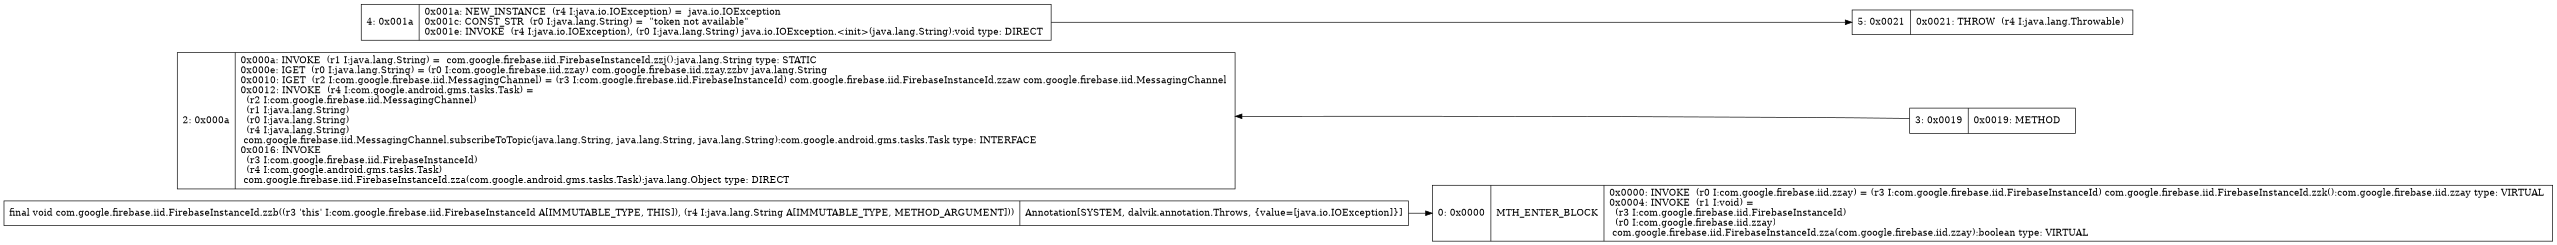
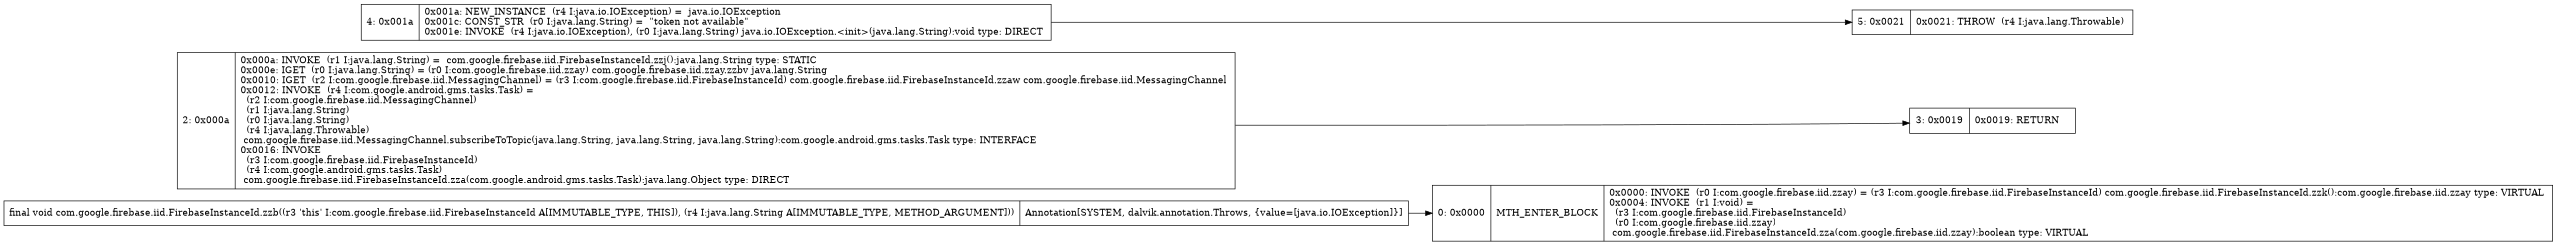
(1576, 117) -> (1569, 125)
(2022, 120) -> (2022, 120)
(295, 130) -> (305, 130)
